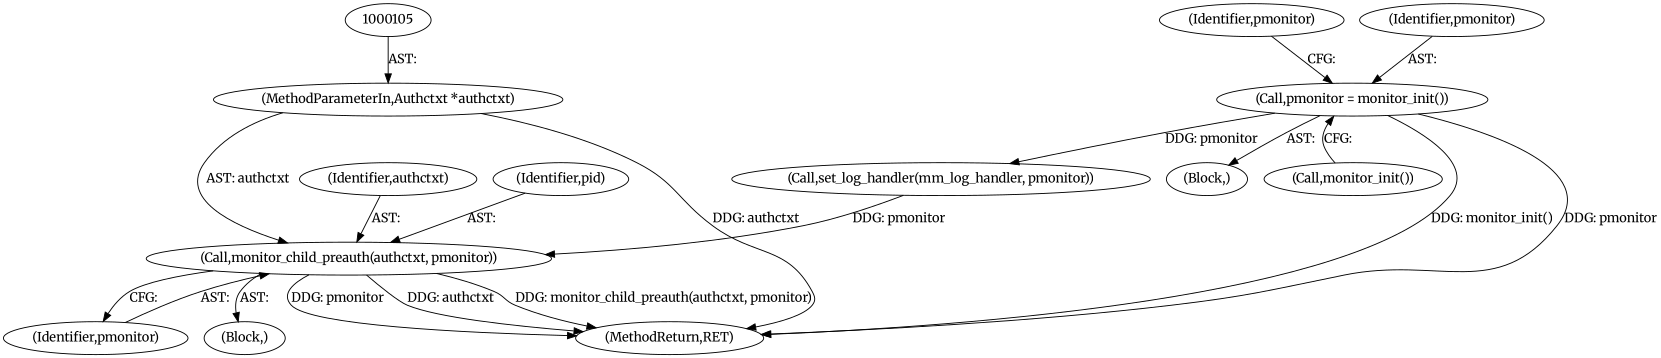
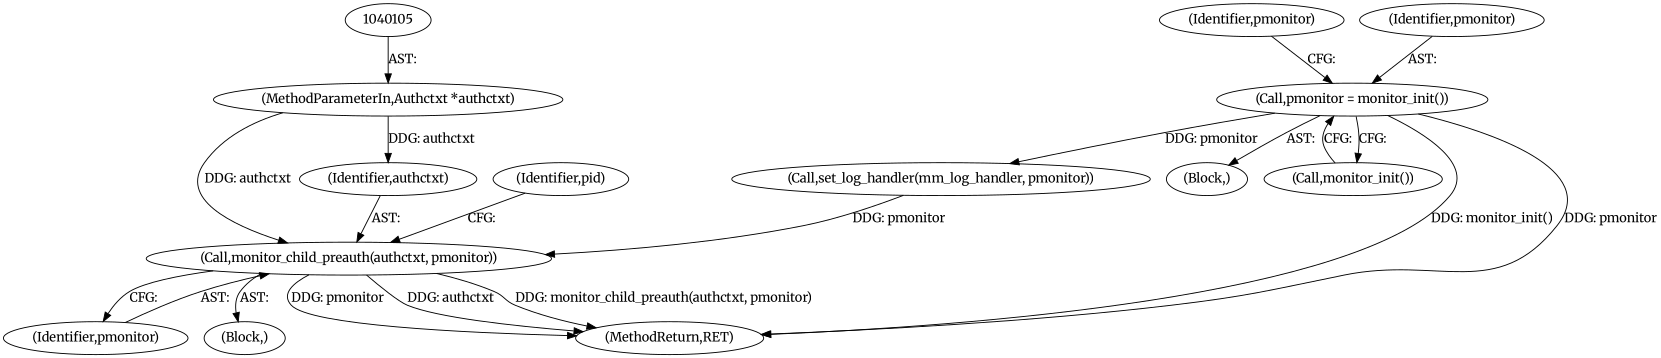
(388, 20) -> (388, 20)
none -> (1359, 135)
(248, 179) -> (248, 179)
(688, 205) -> (388, 135)
(483, 219) -> (483, 219)
